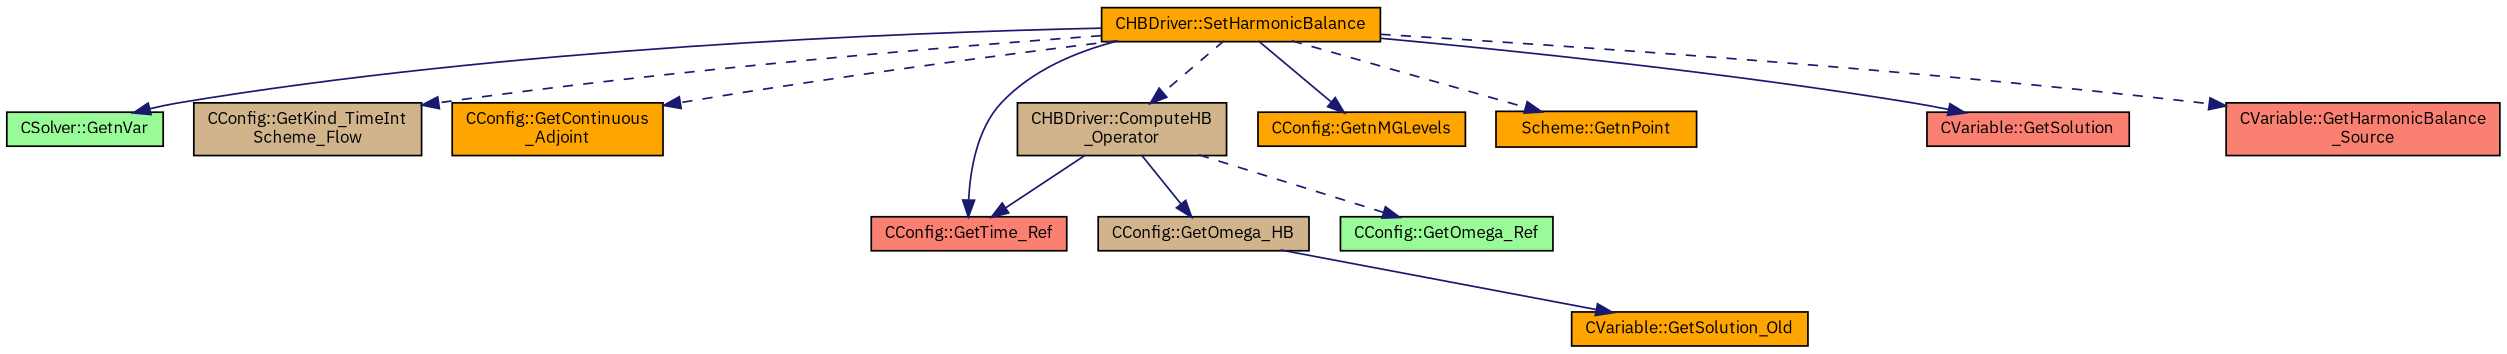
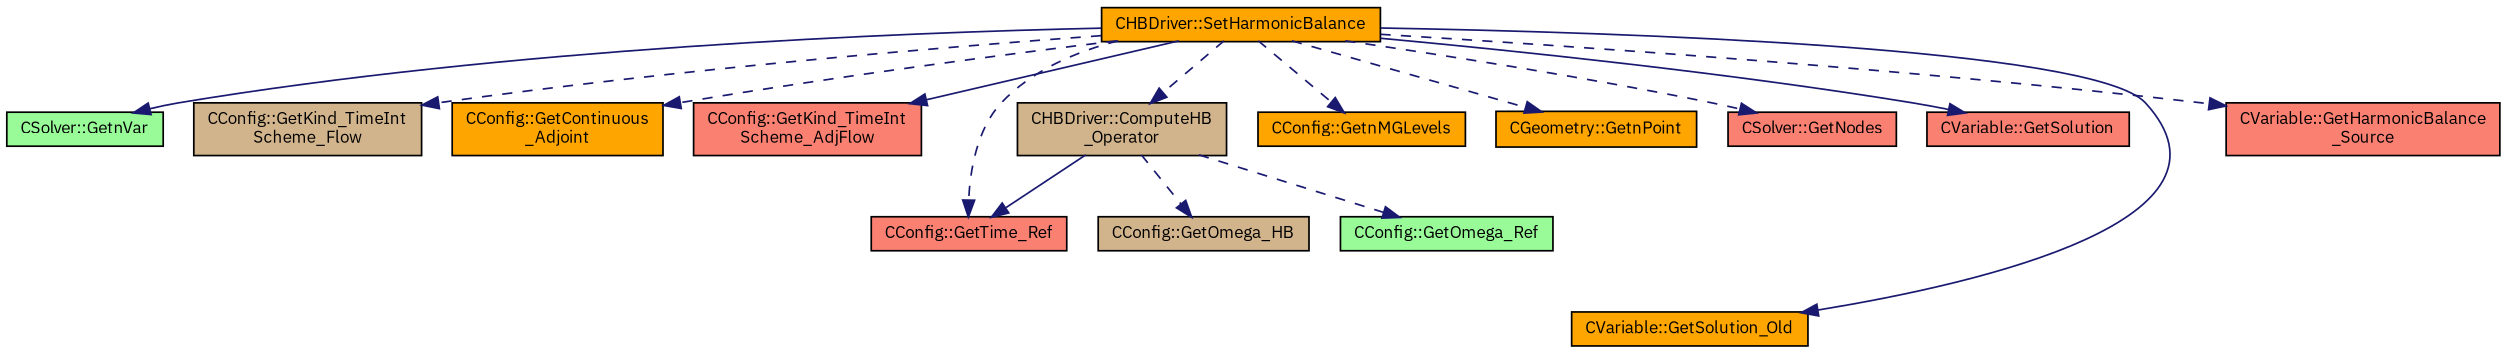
(1295, 71) -> (1295, 71)
(1012, 92) -> (1012, 92)
none -> (808, 129)
(1596, 129) -> (1596, 129)
none -> (1812, 129)
(1161, 179) -> (1161, 179)
(1438, 280) -> (1996, 63)
